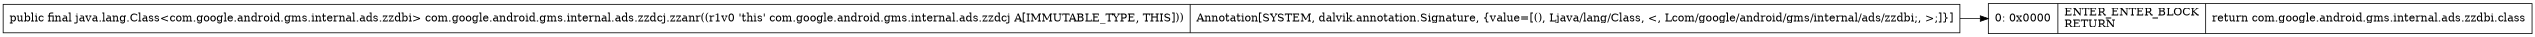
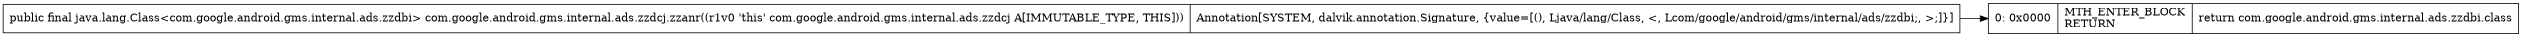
(2132, 12) -> (2125, 12)
